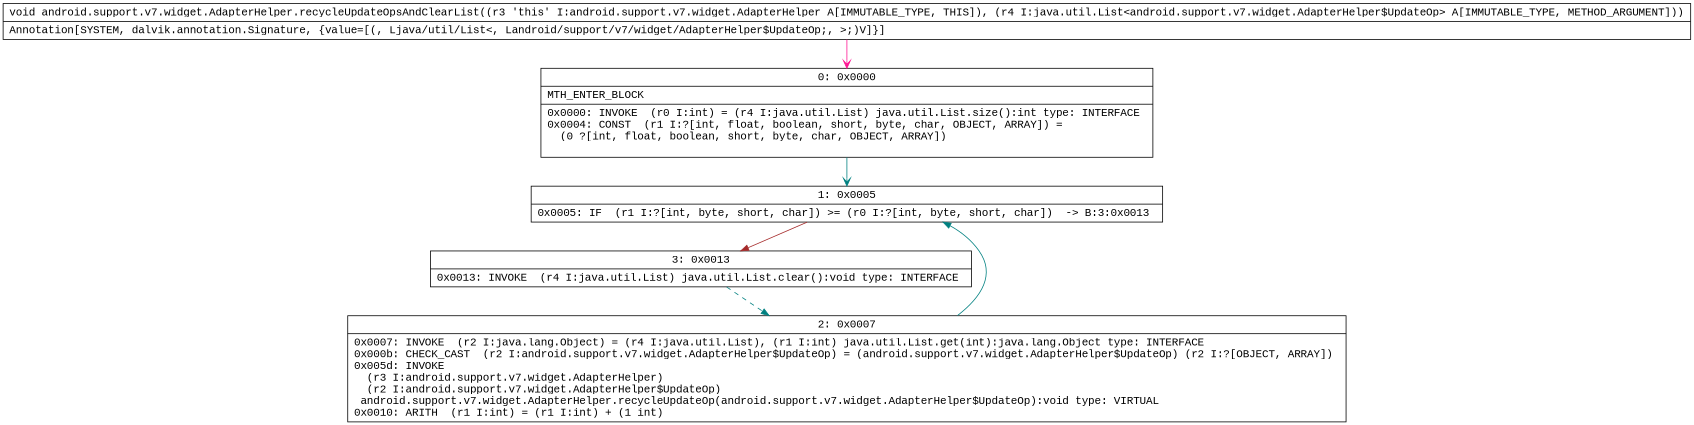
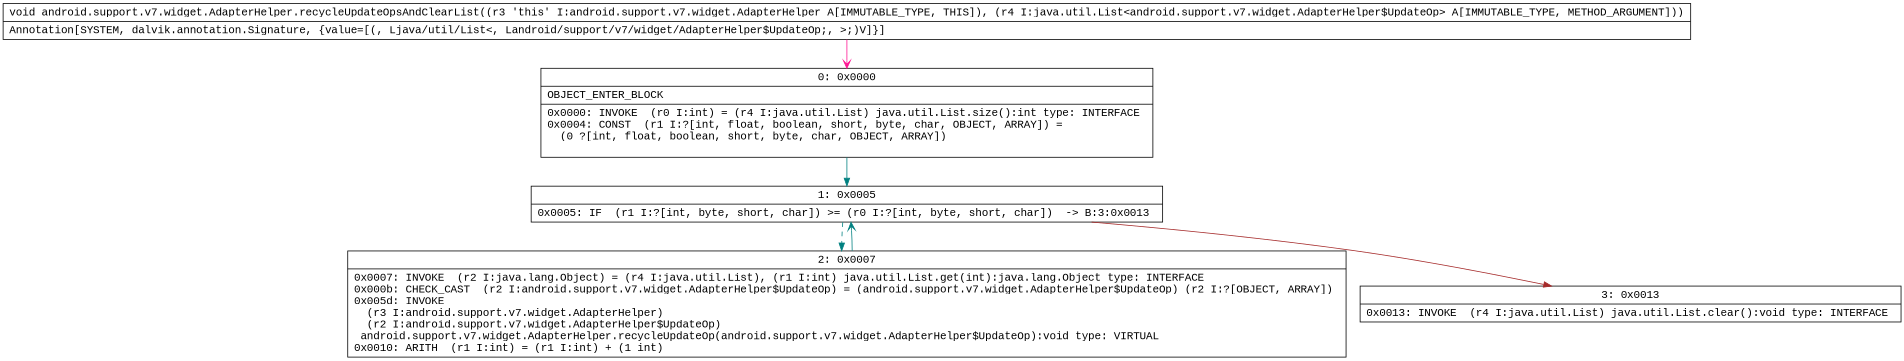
(596, 95) -> (605, 95)
(847, 168) -> (847, 168)
(986, 268) -> (852, 240)
(744, 299) -> (842, 233)
